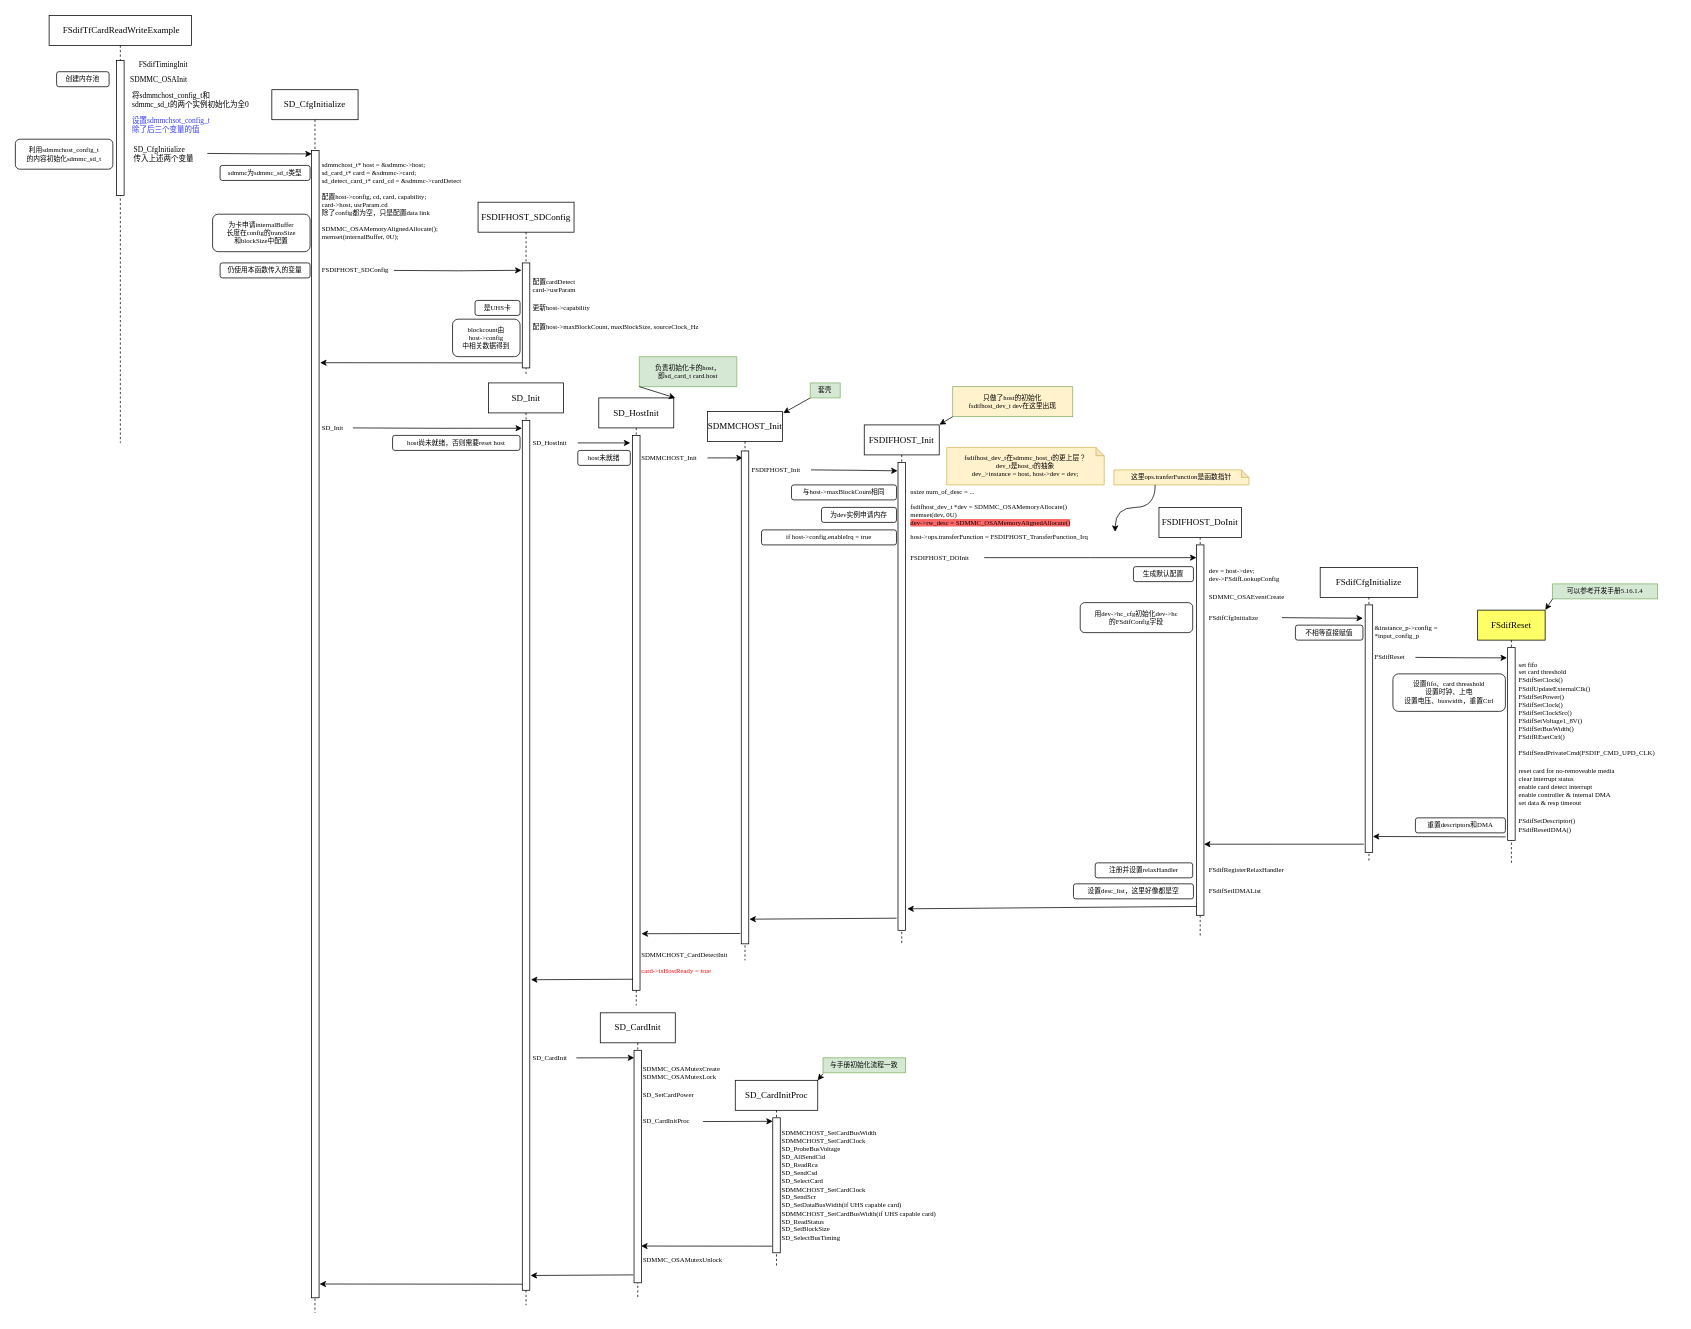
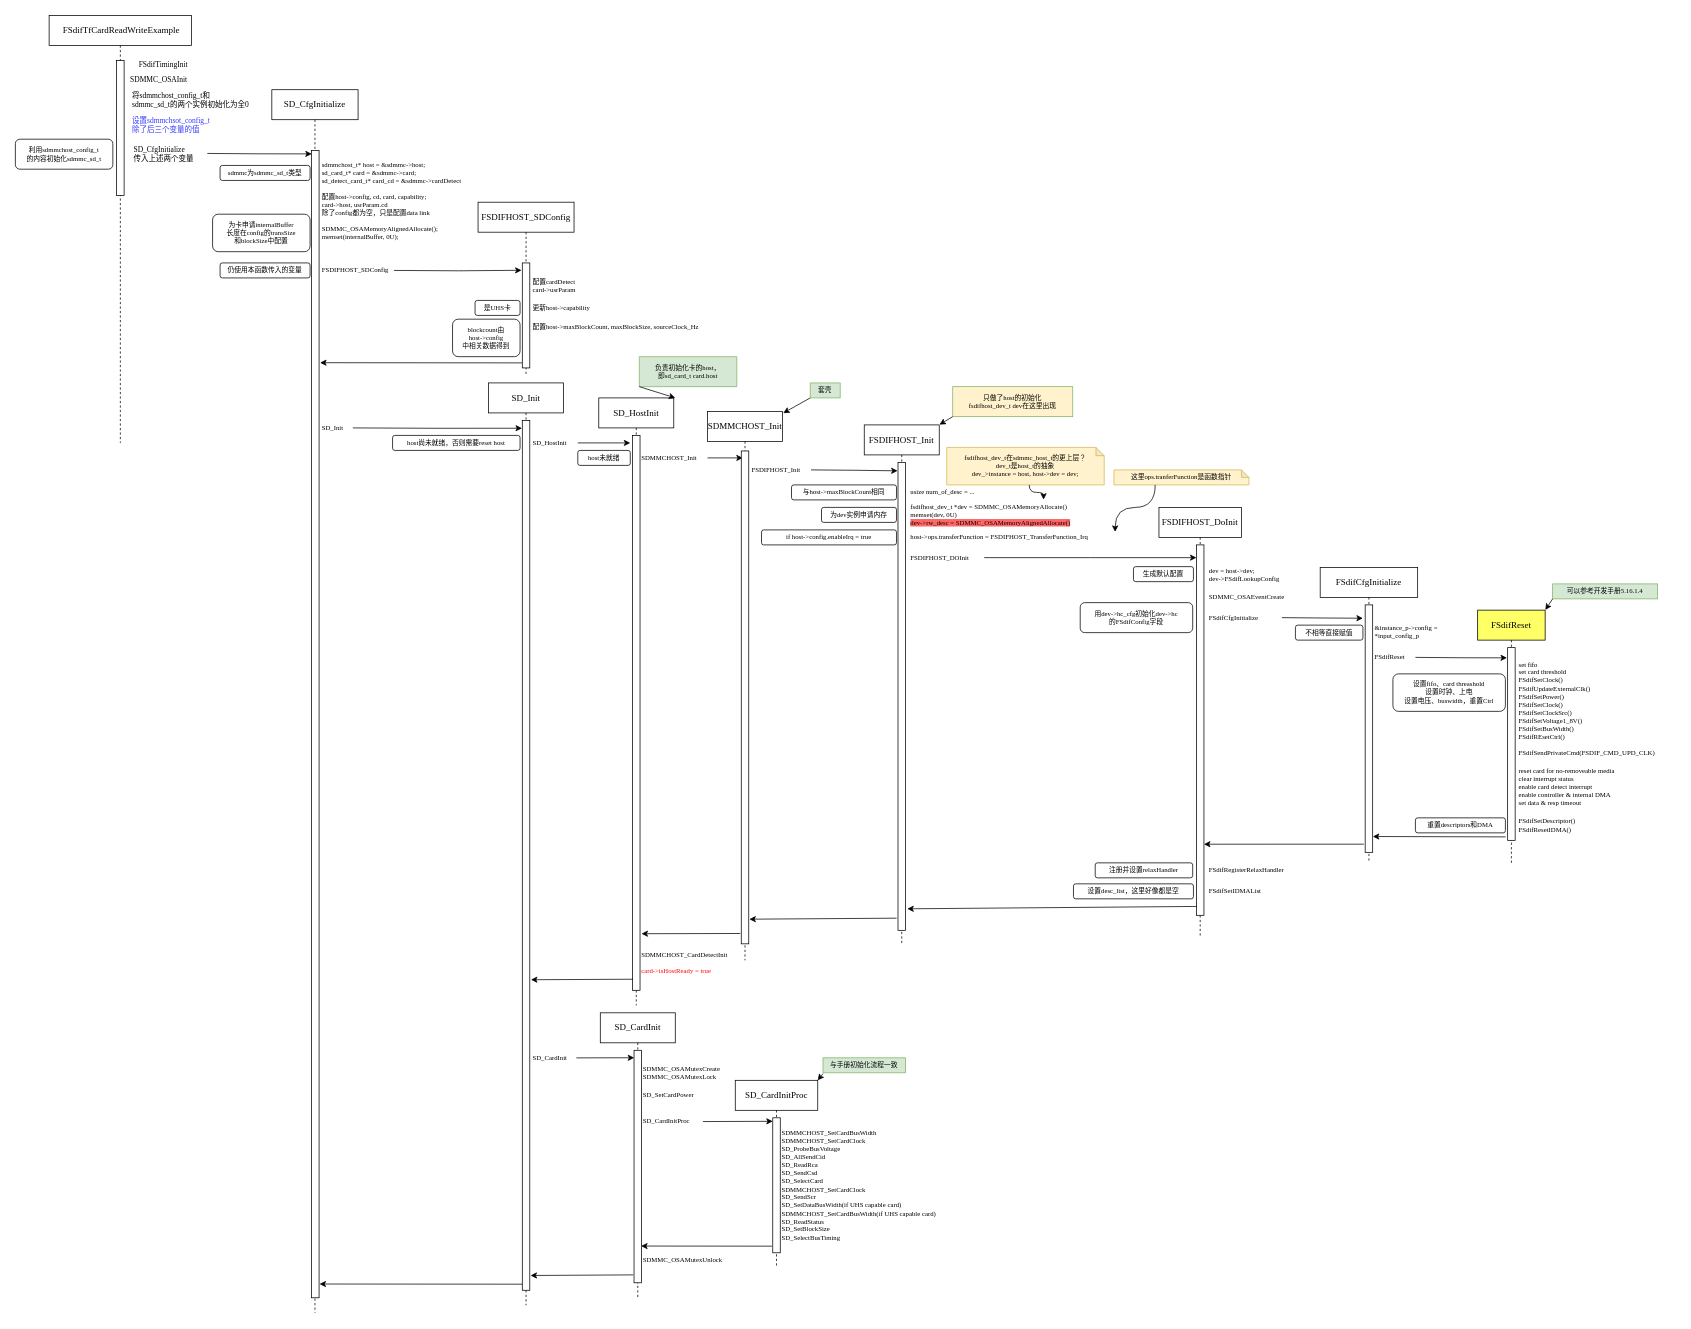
(83, 79) -> none
none -> (1037, 492)
